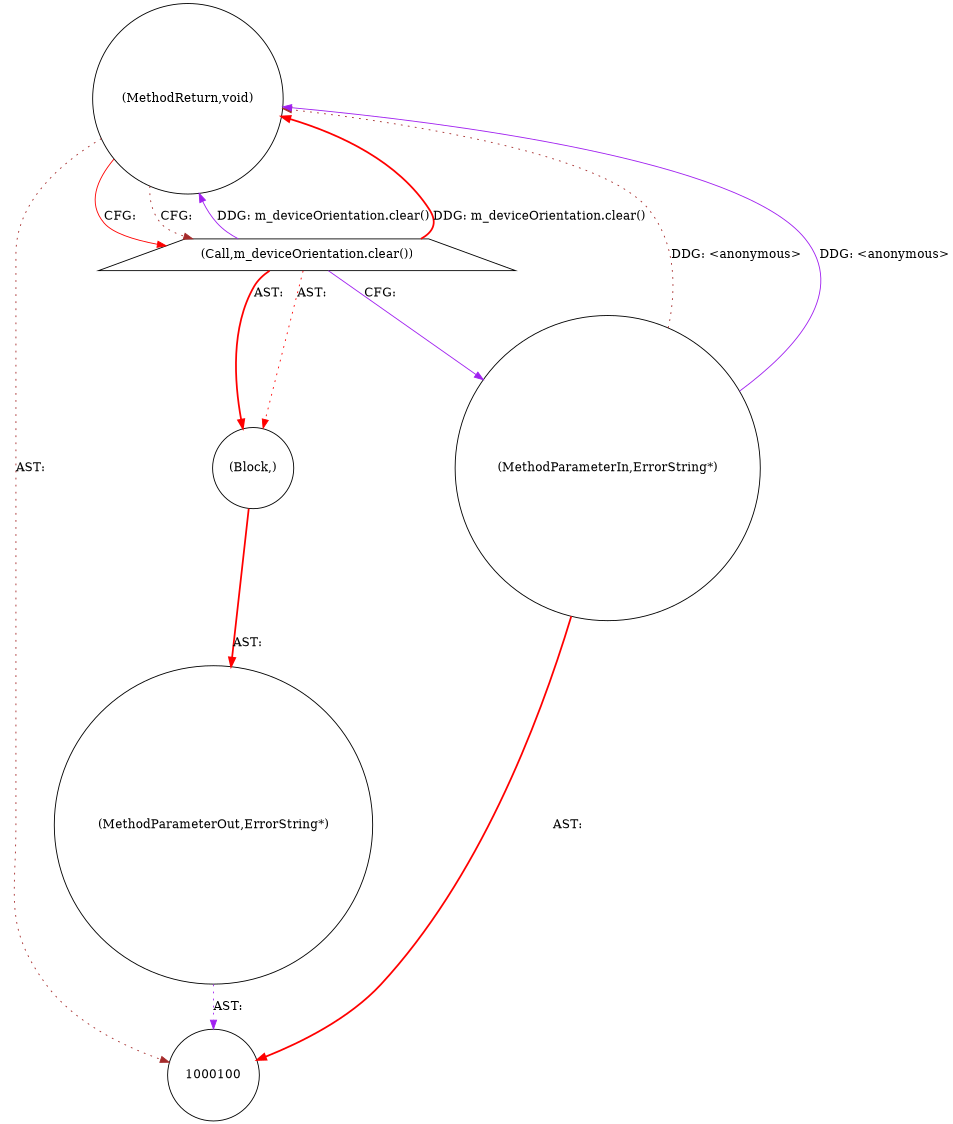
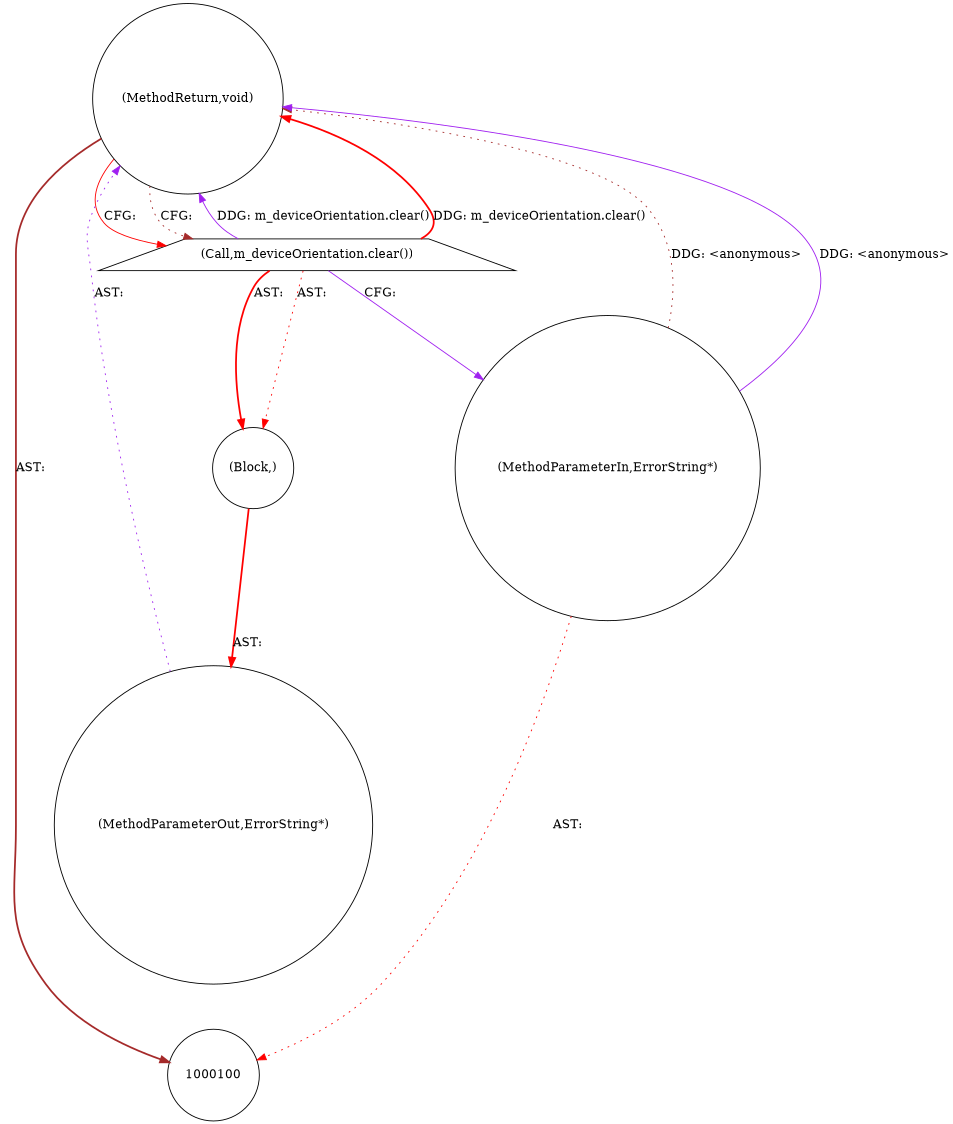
(16, 617) -> (16, 617)
(463, 871) -> (463, 871)
(213, 1002) -> (114, 421)
